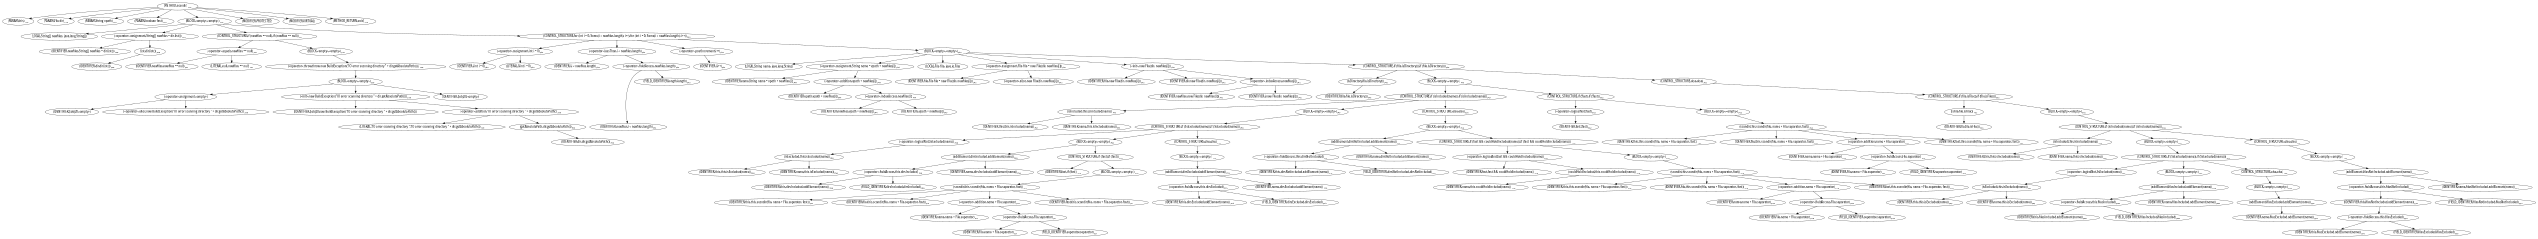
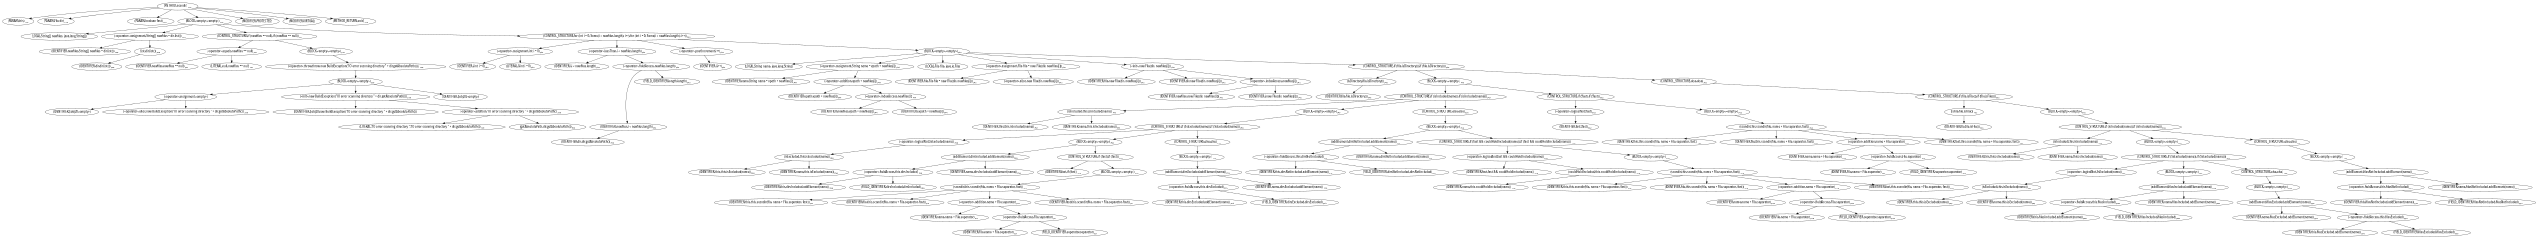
(101, 21) -> none
(946, 112) -> (946, 112)
(567, 134) -> (609, 134)
(2380, 209) -> (2329, 210)
